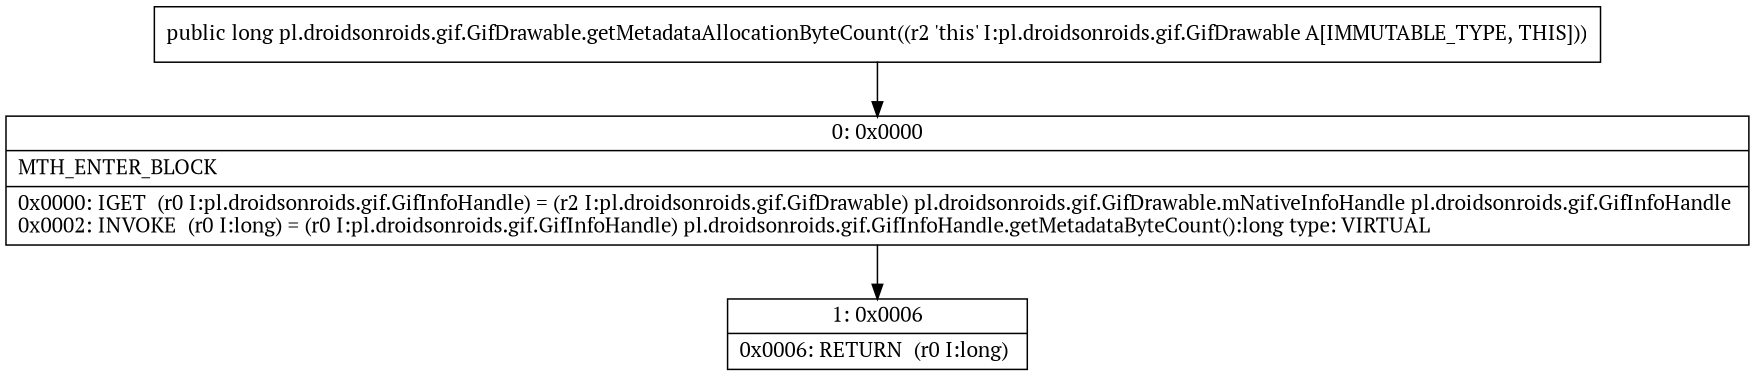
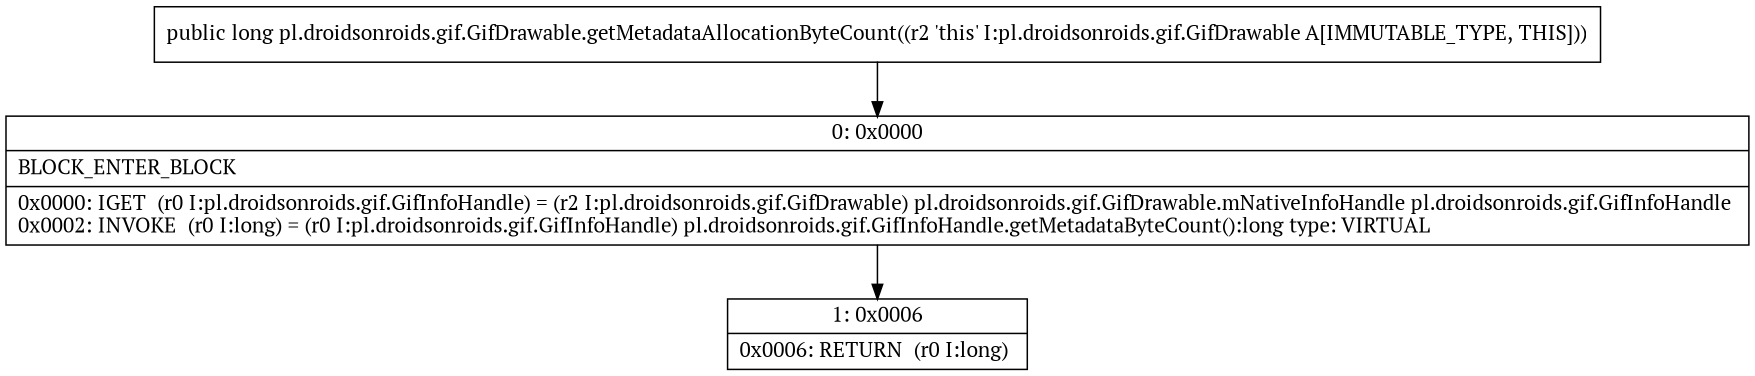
(118, 168) -> (127, 168)
